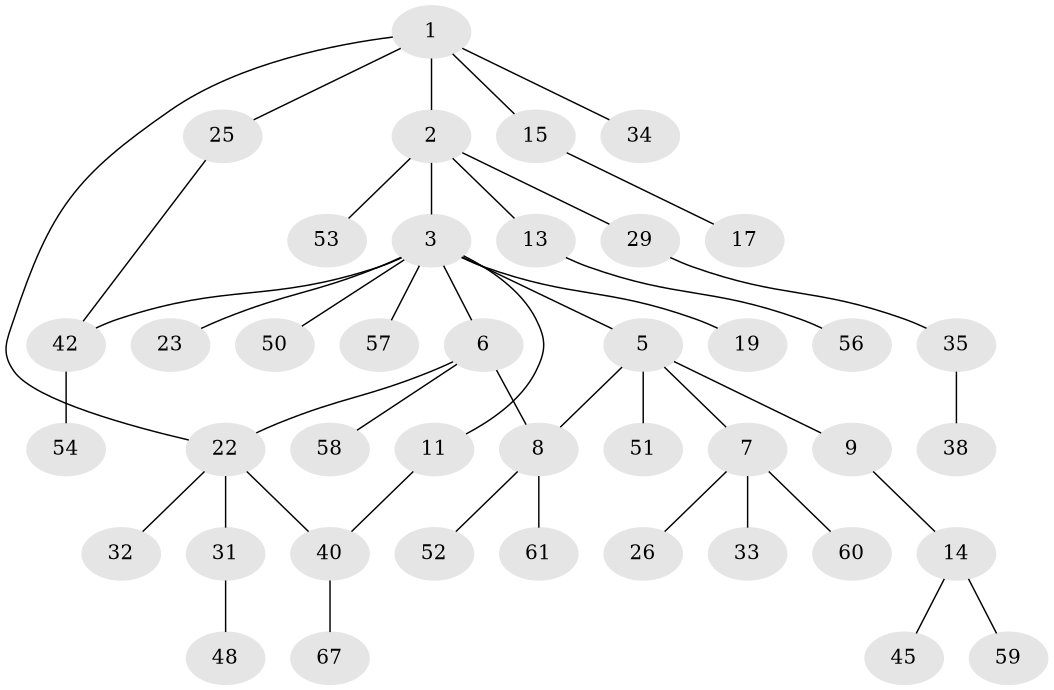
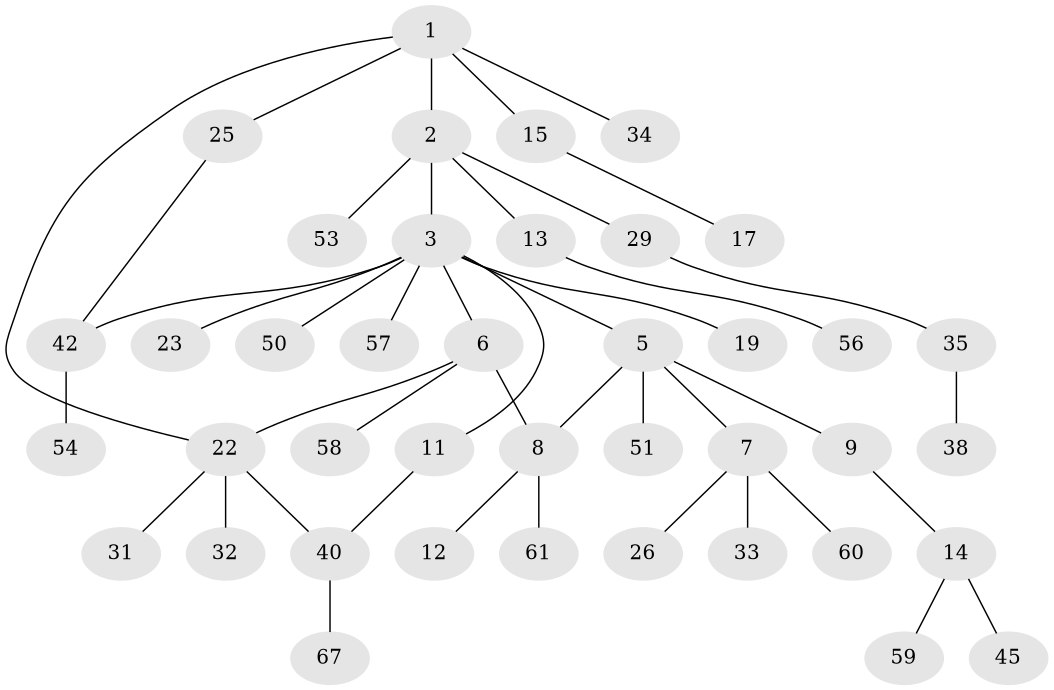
(434, 554) -> (434, 554)
(226, 658) -> none
